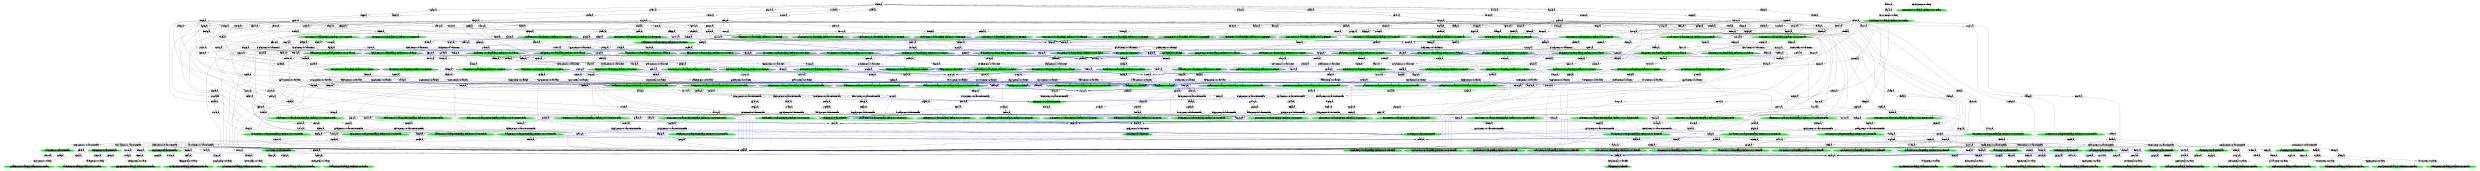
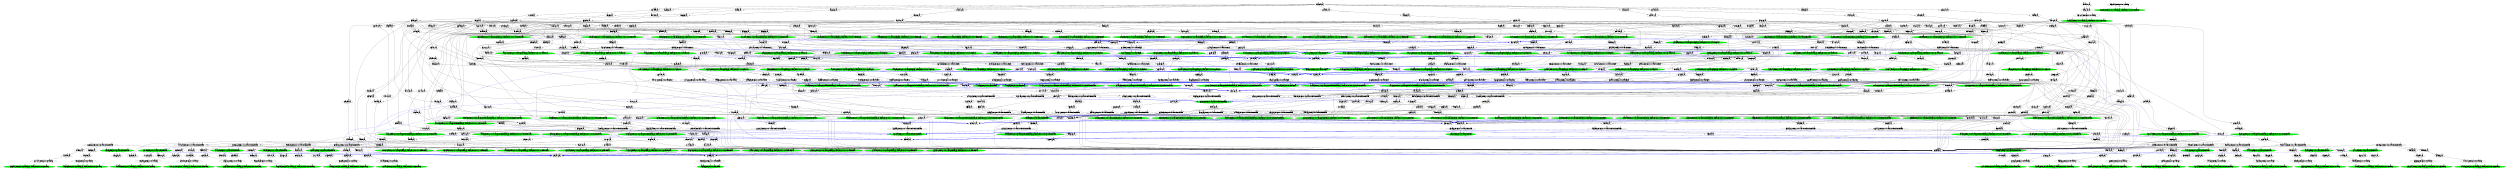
(215, 97) -> (2237, 124)
(319, 134) -> none
